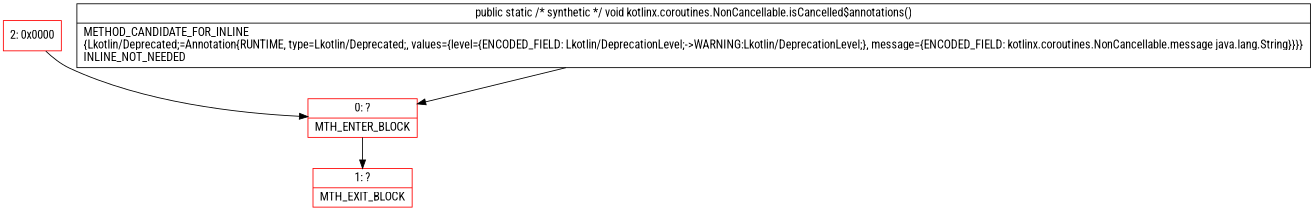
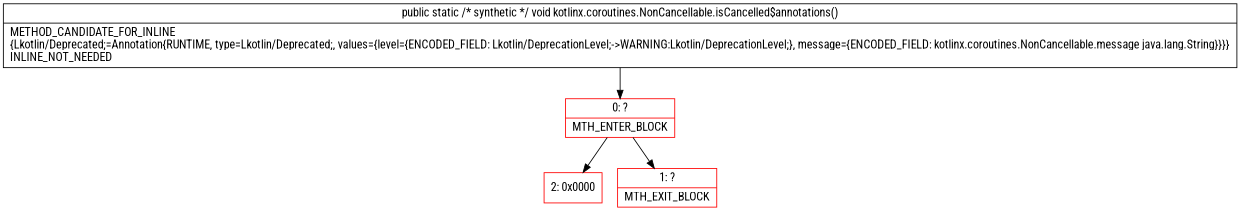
(168, 100) -> (598, 151)
